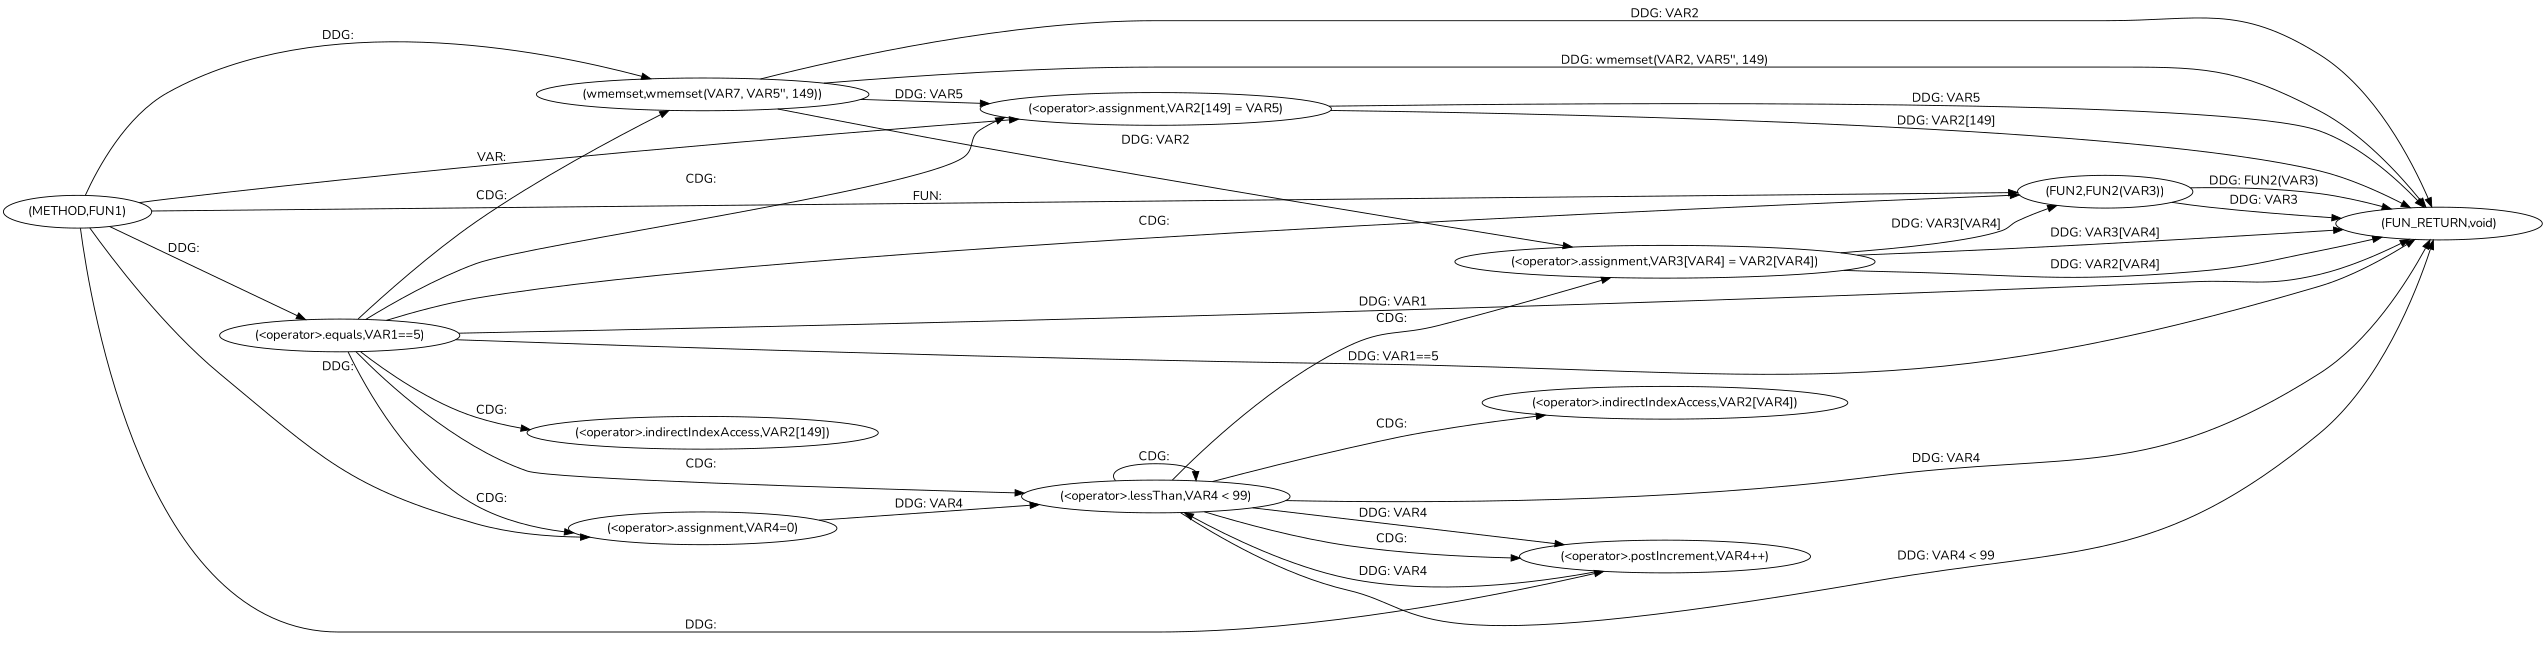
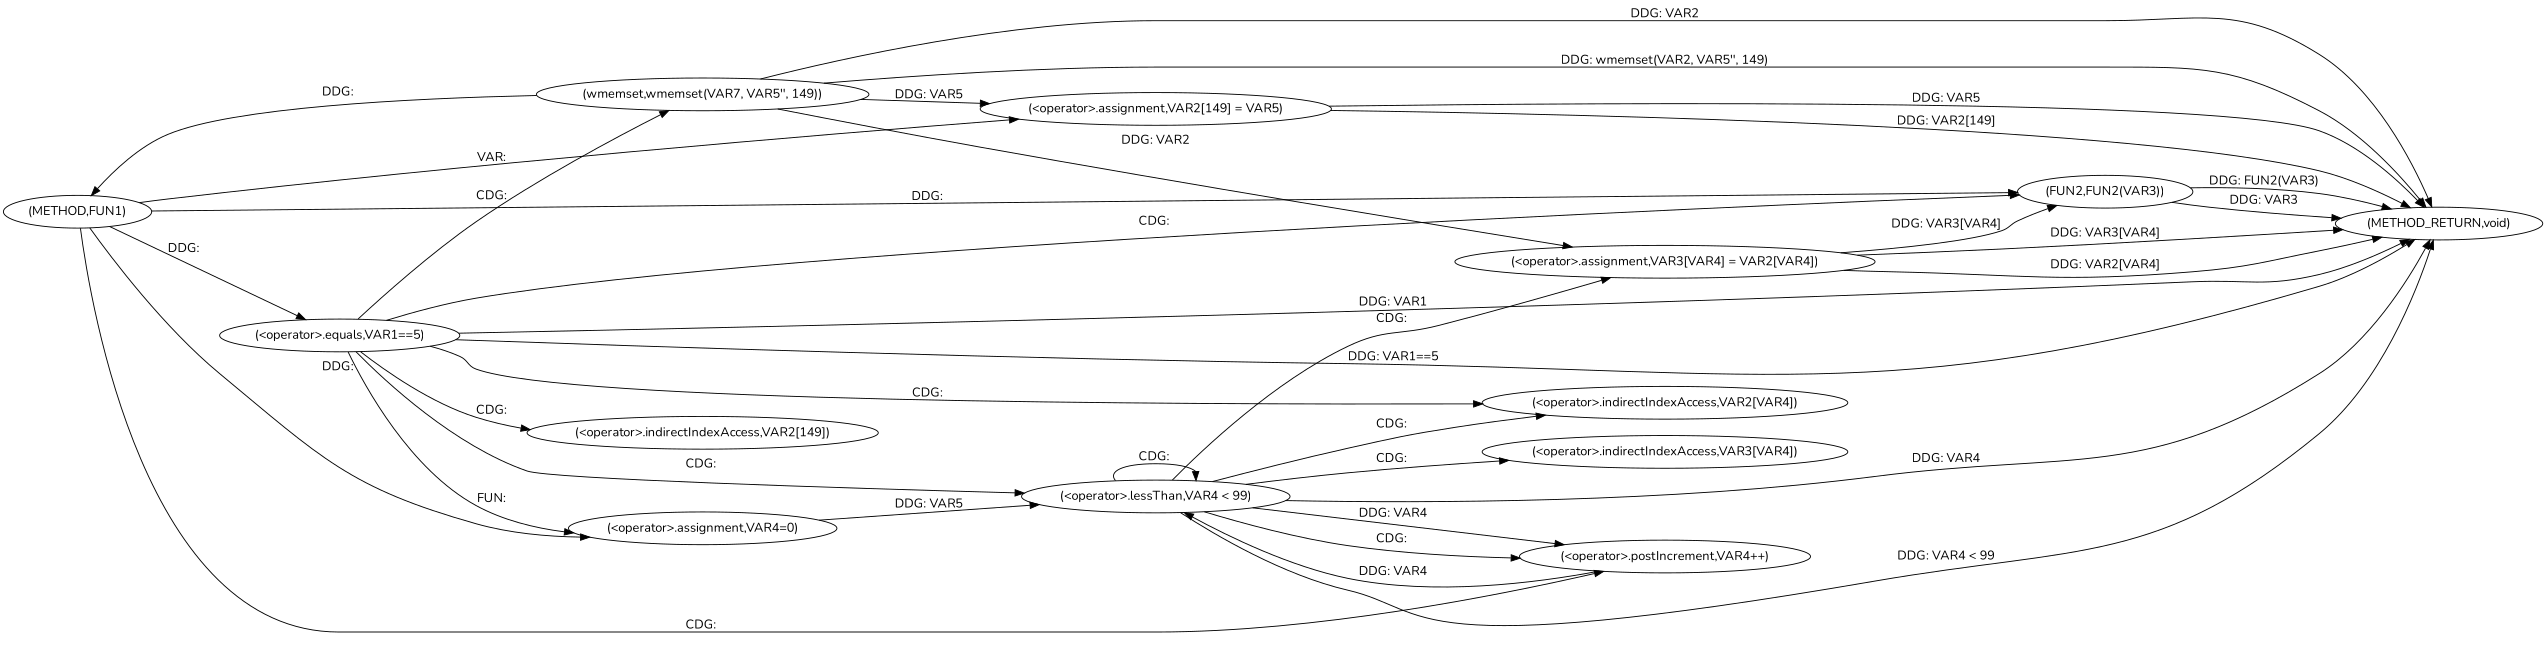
(336, 45) -> (306, 108)
(929, 197) -> (929, 197)
(686, 222) -> (948, 400)
(2439, 224) -> (2439, 224)
none -> (1665, 452)
(493, 499) -> (493, 499)
(929, 504) -> (929, 504)
(703, 625) -> (703, 625)
